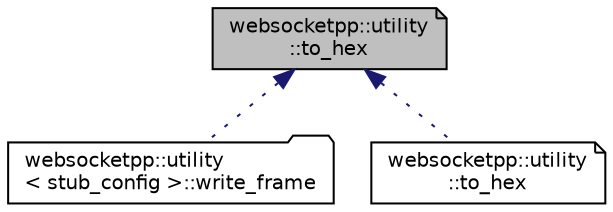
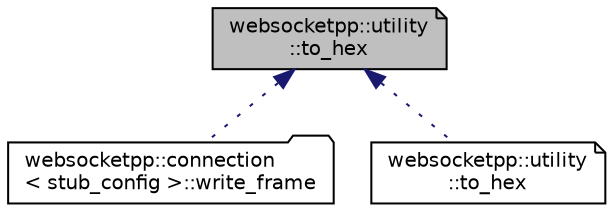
(171, 173) -> (171, 173)
